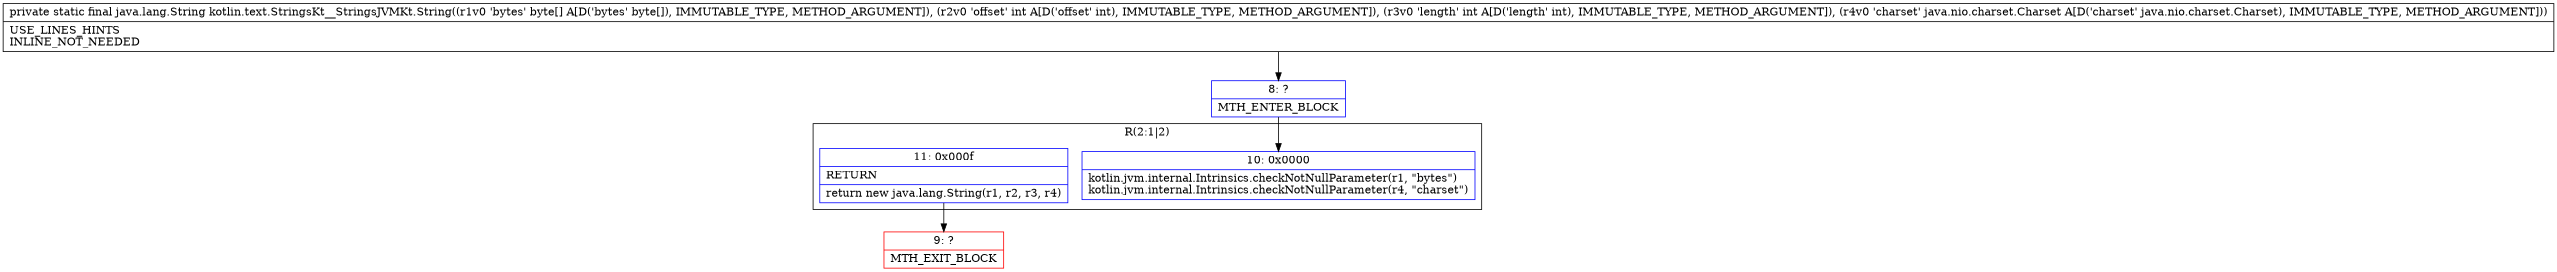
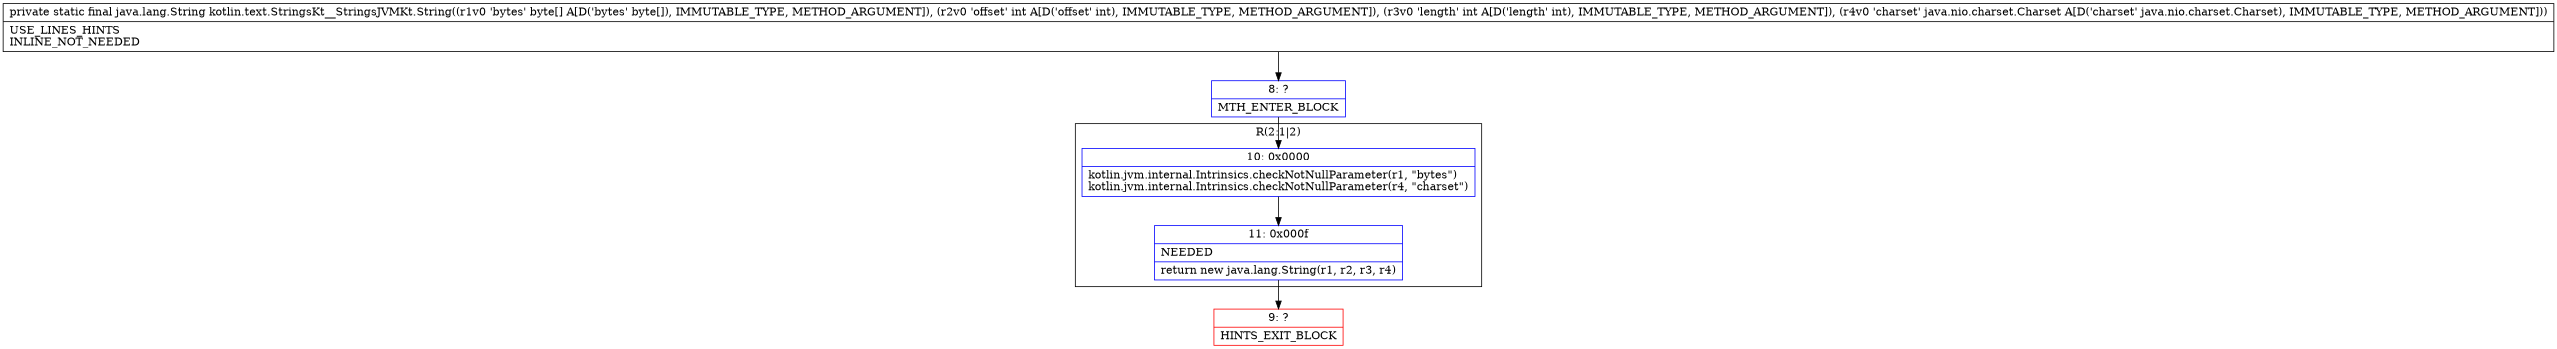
(852, 175) -> (1187, 252)
none -> (1279, 207)
(944, 259) -> (1279, 336)
